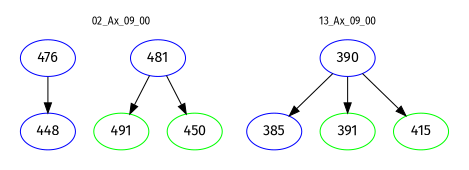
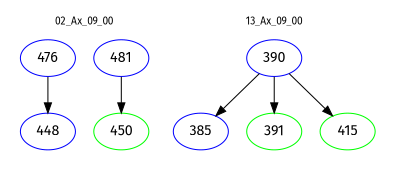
(121, 132) -> none
